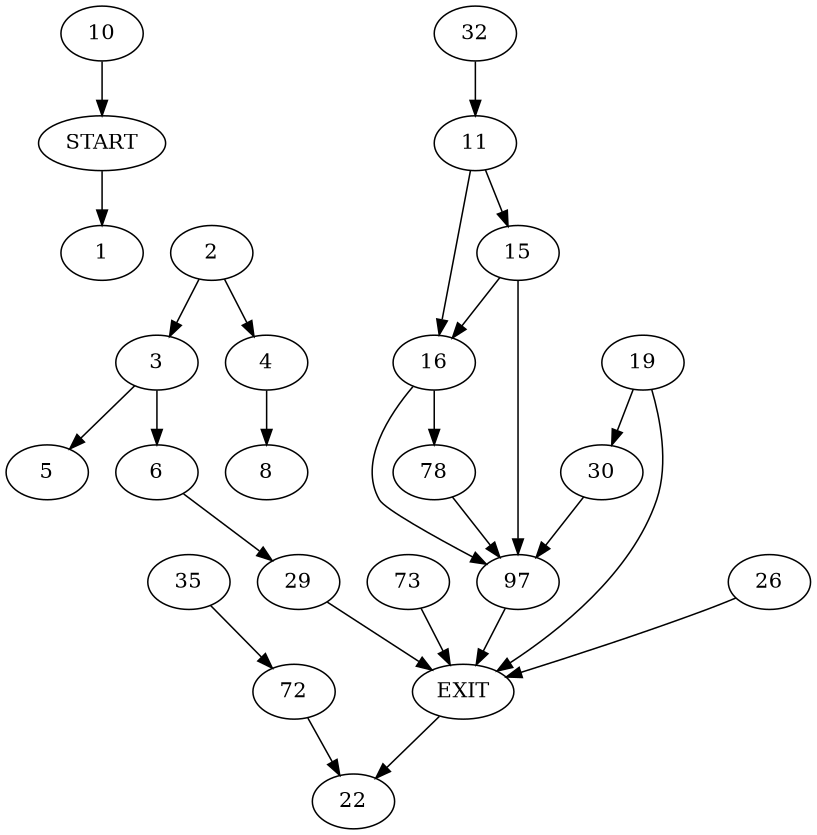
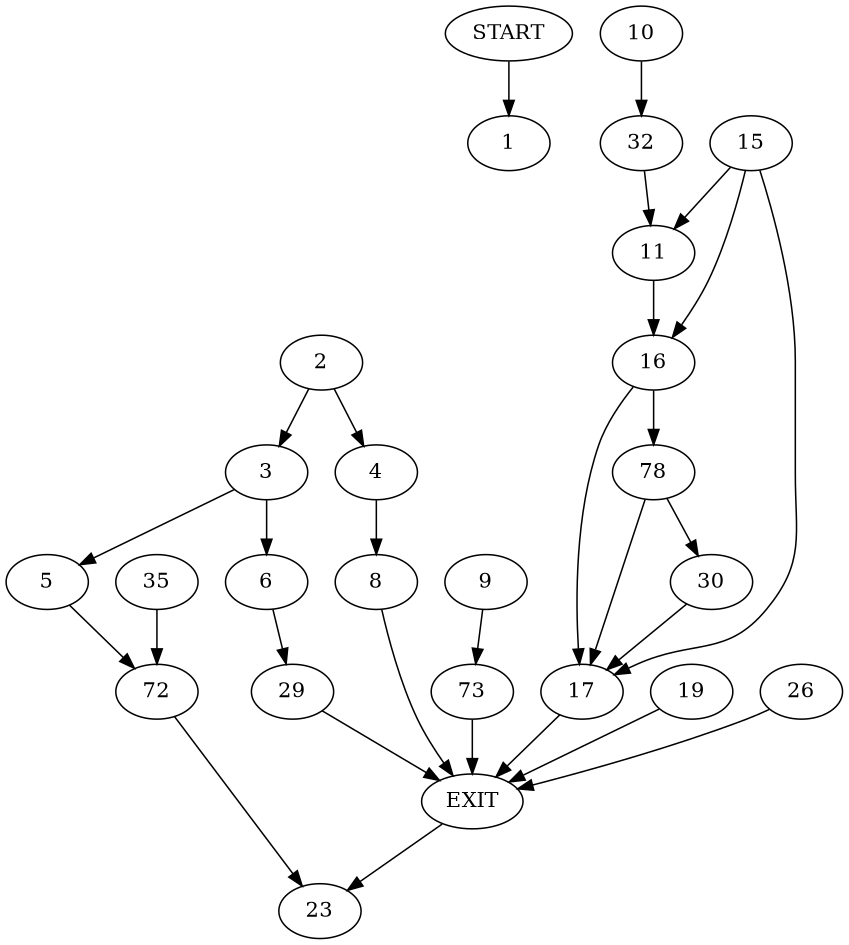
(102, 81) -> (641, 81)
(494, 191) -> (708, 192)
(625, 410) -> (679, 520)
none -> (486, 582)
(518, 582) -> (582, 692)
none -> (96, 631)
none -> (405, 689)
(353, 801) -> (320, 911)
